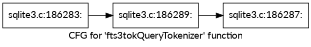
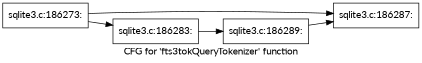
none -> (45, 16)
